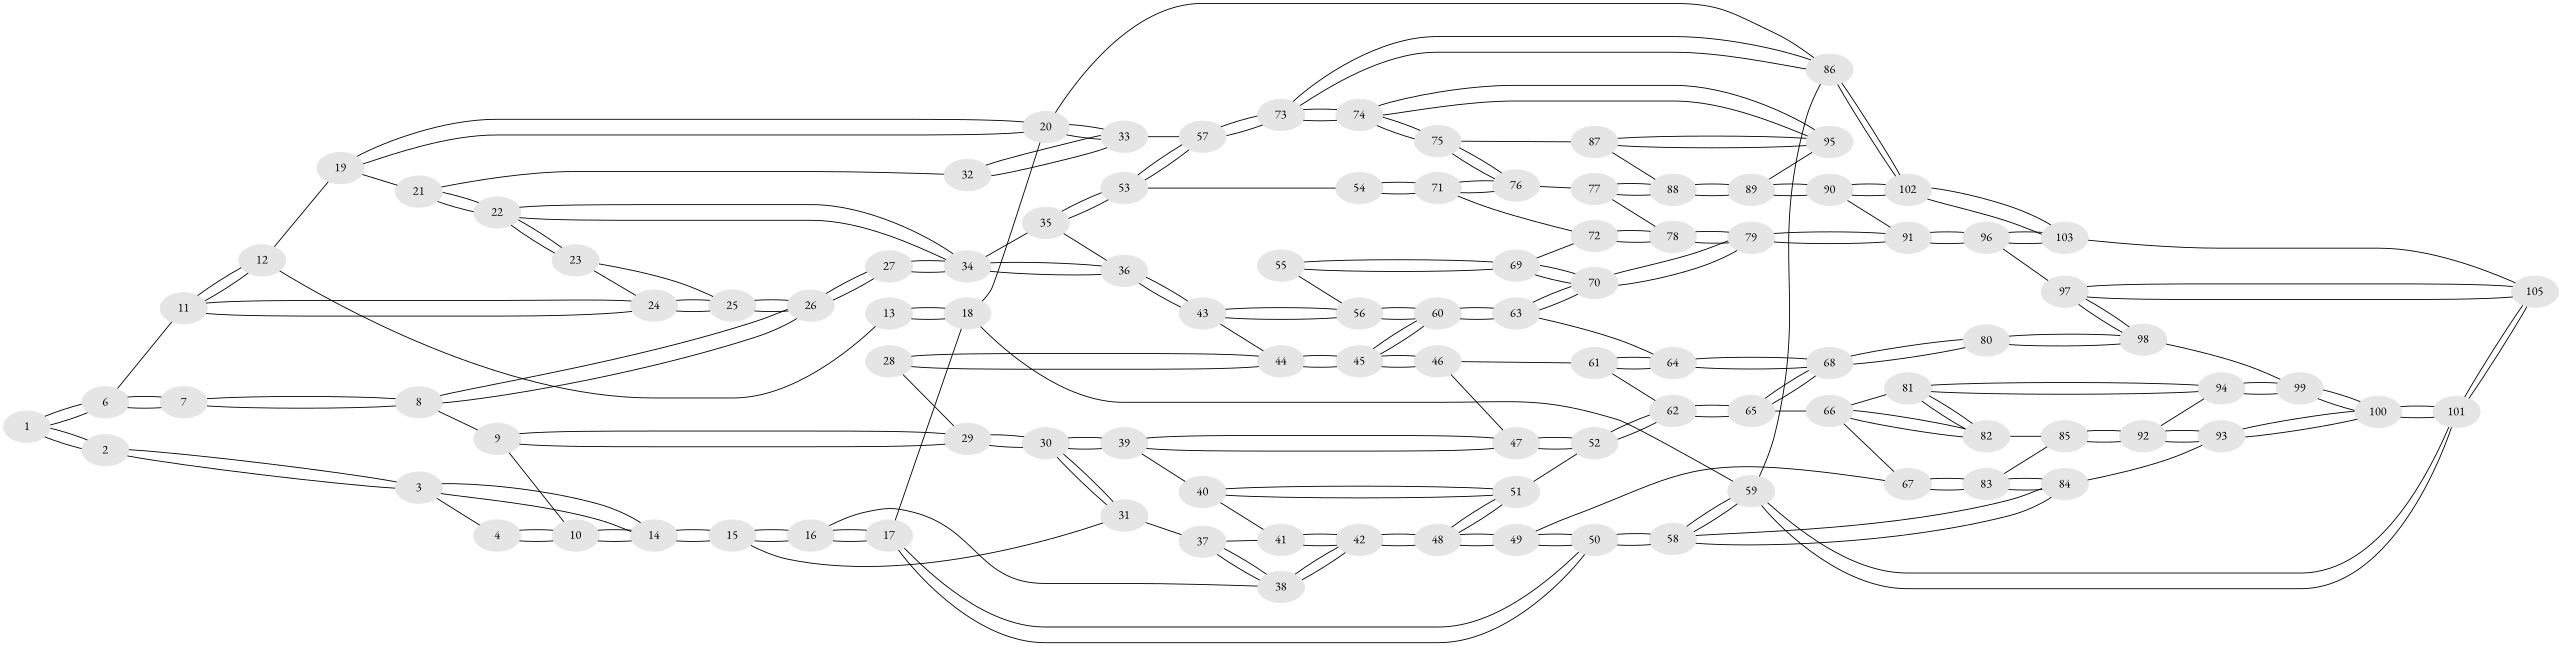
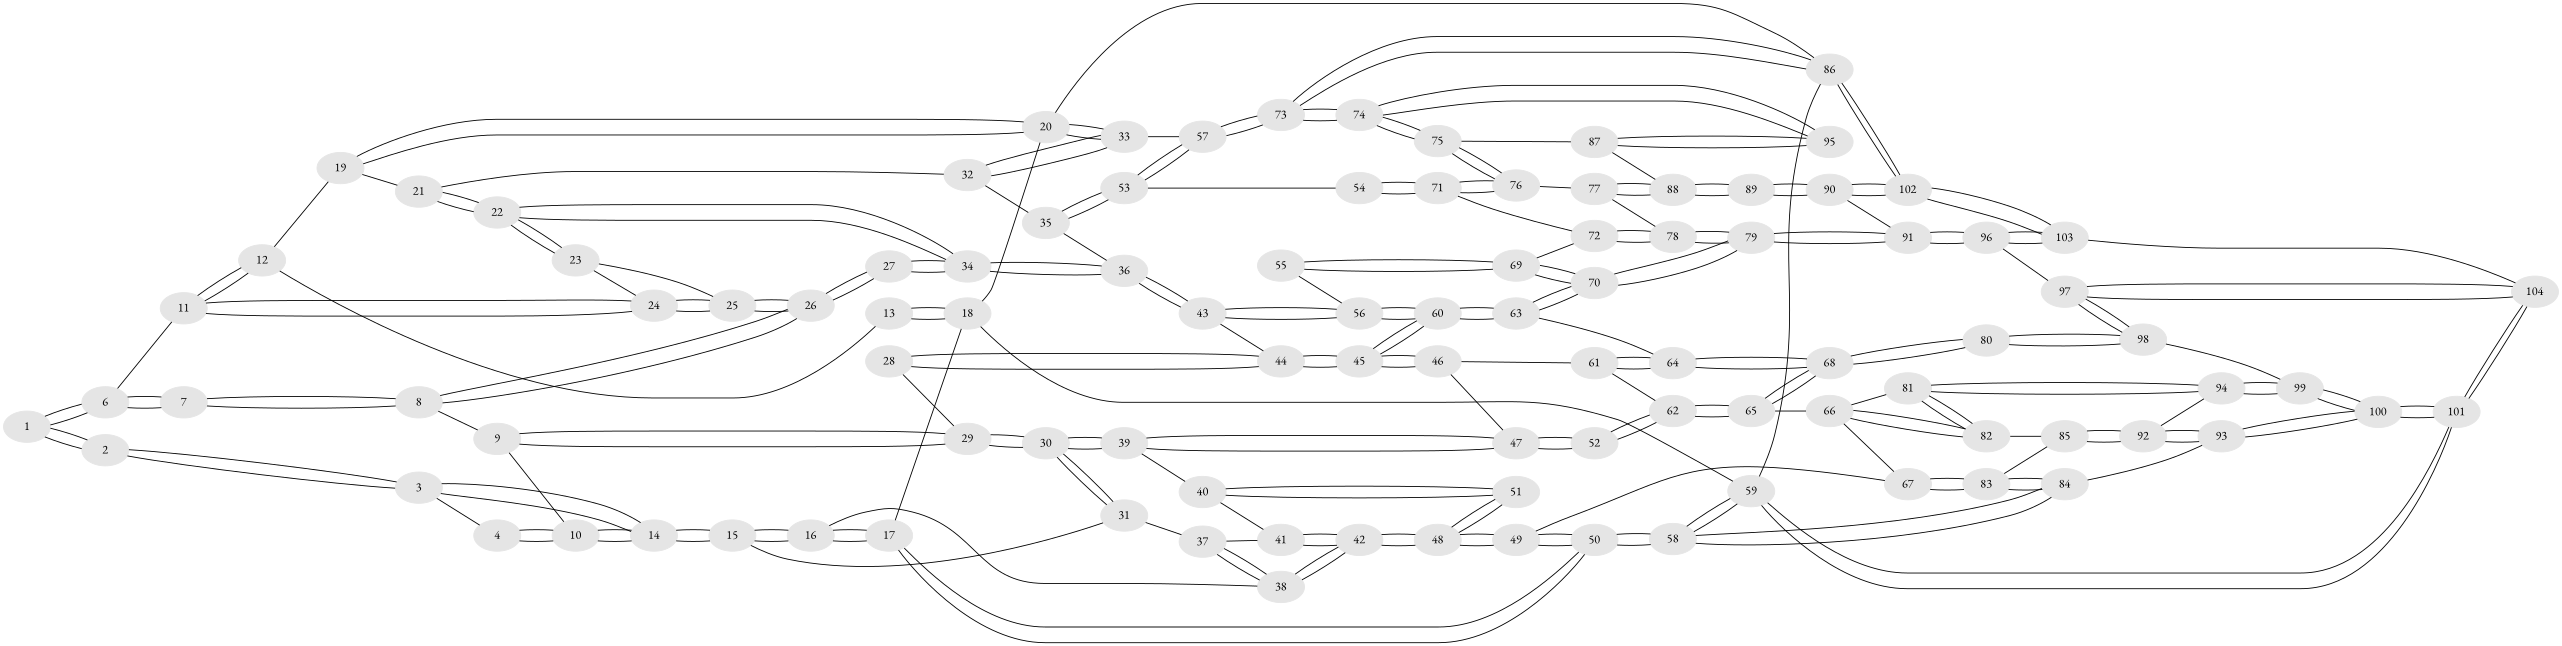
(1789, 166) -> none
(999, 249) -> (1007, 199)
(2535, 292) -> (2535, 292)
(1555, 468) -> none
